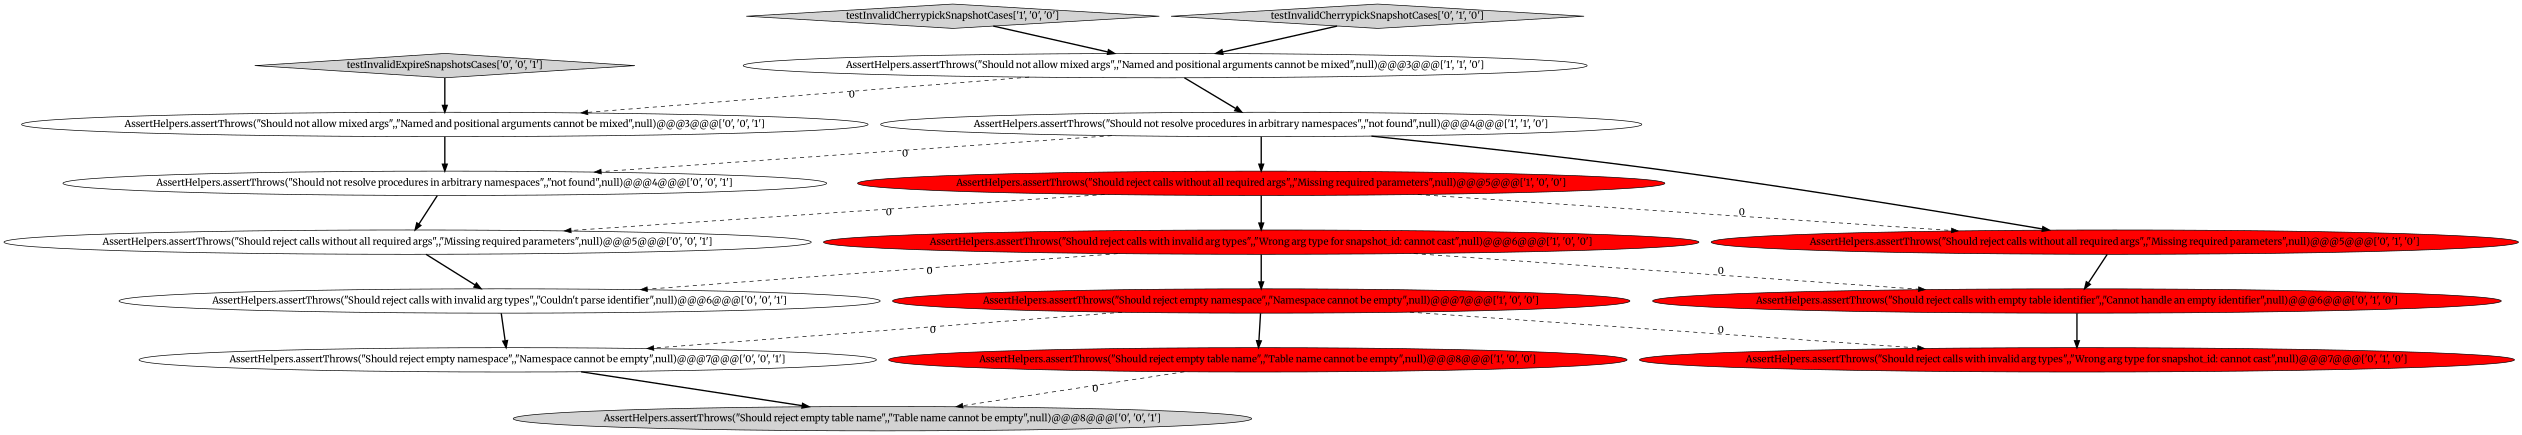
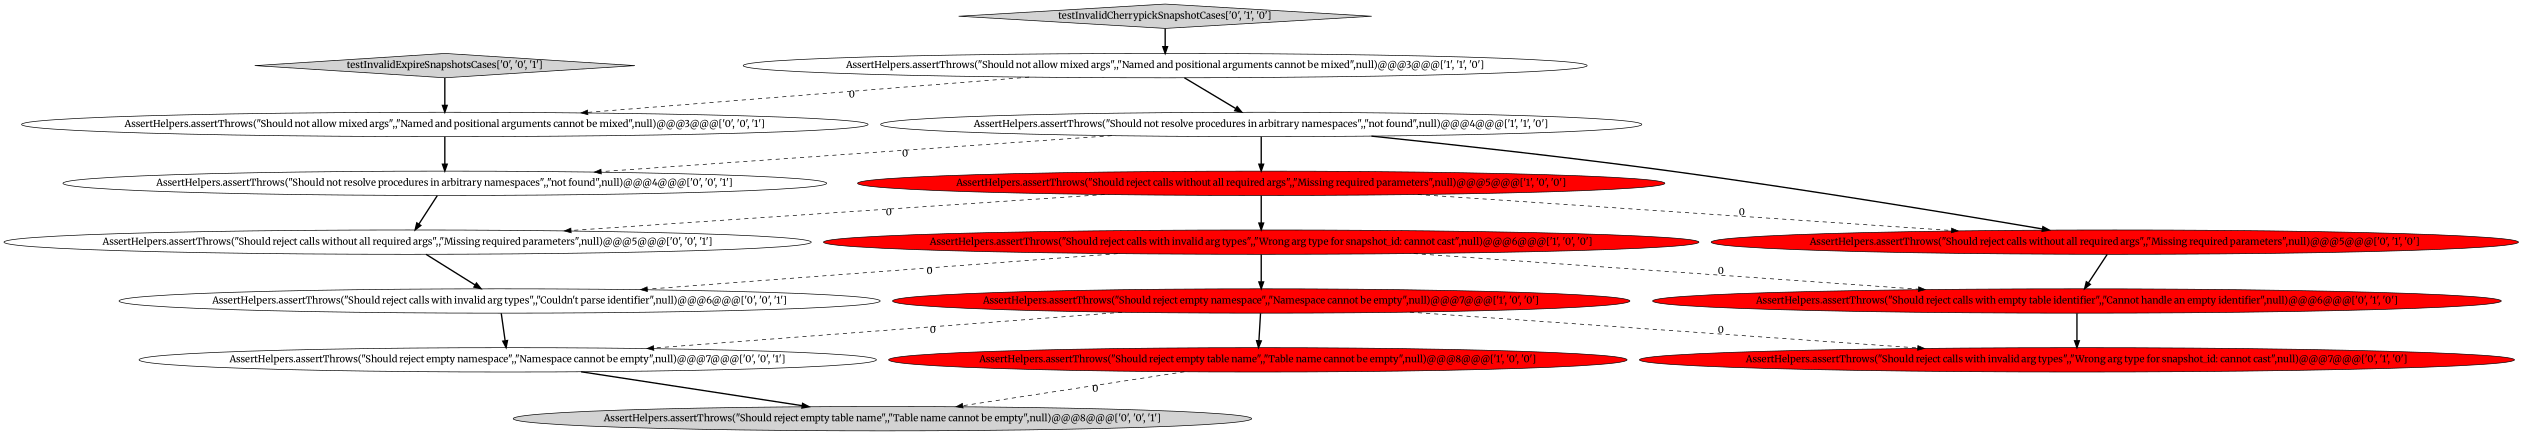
(953, 16) -> none
